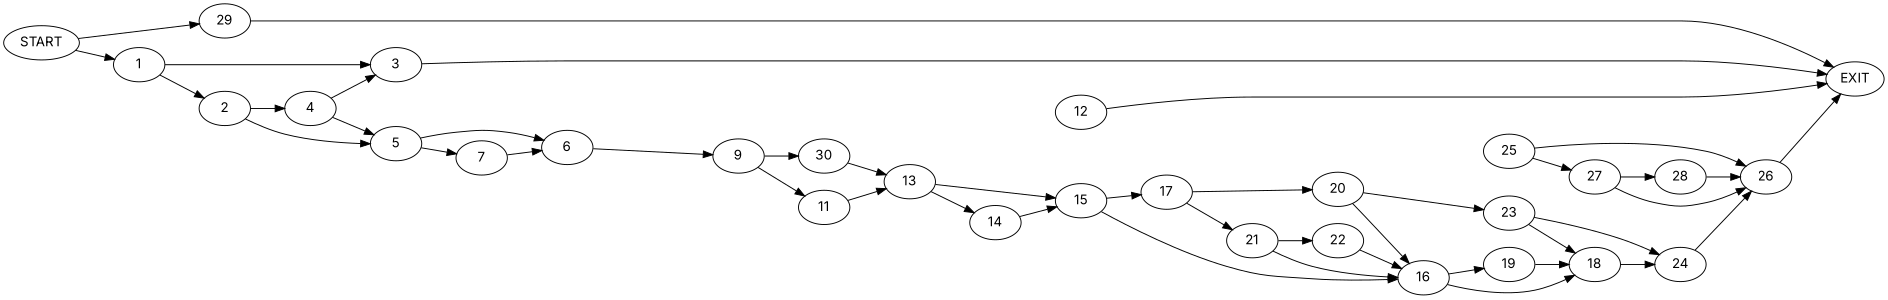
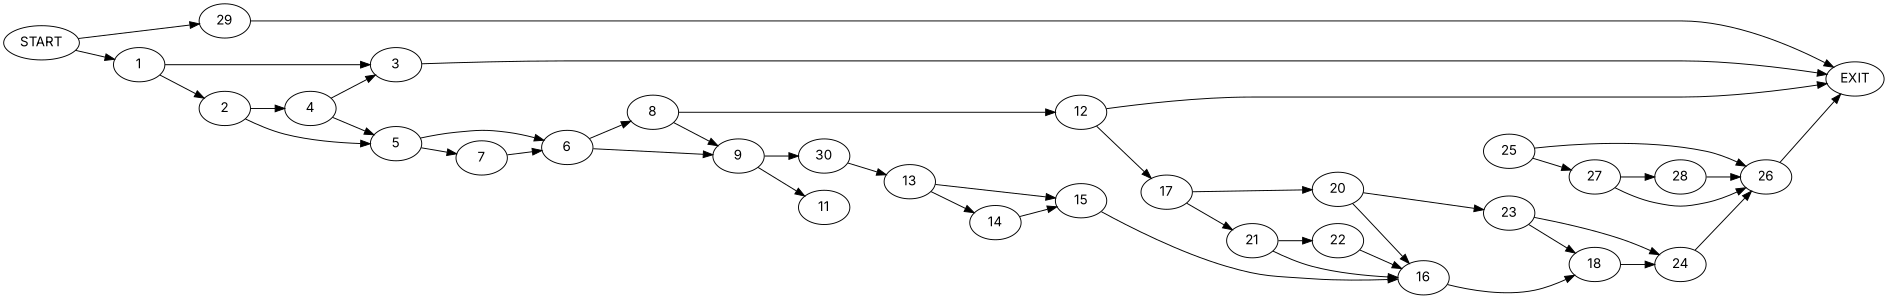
none -> (653, 112)
(862, 196) -> none
(1119, 197) -> (1120, 149)
(1509, 264) -> none
